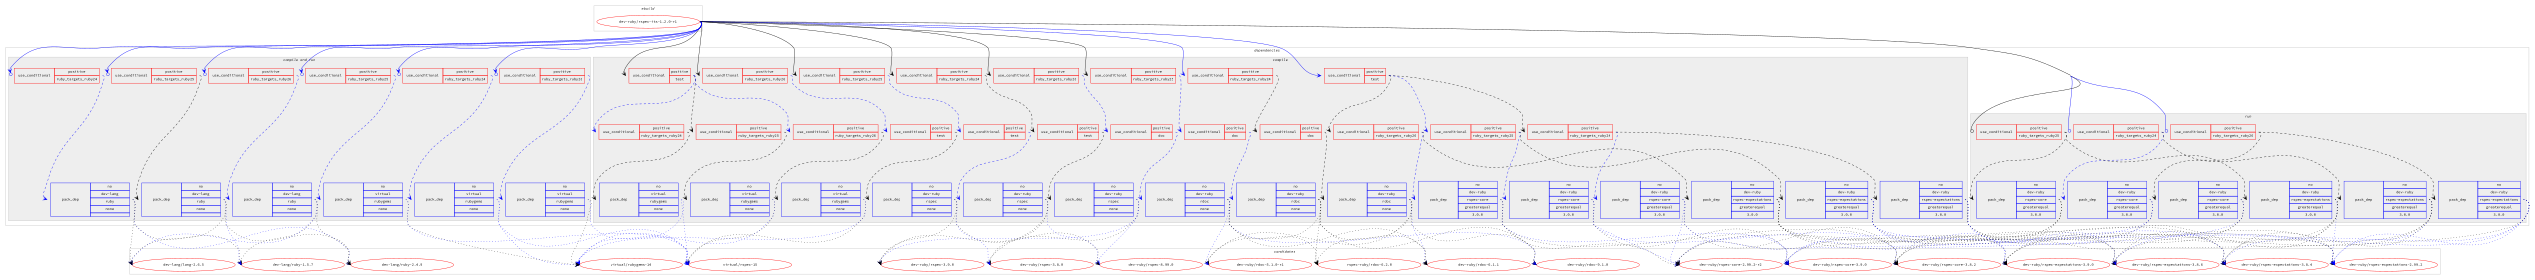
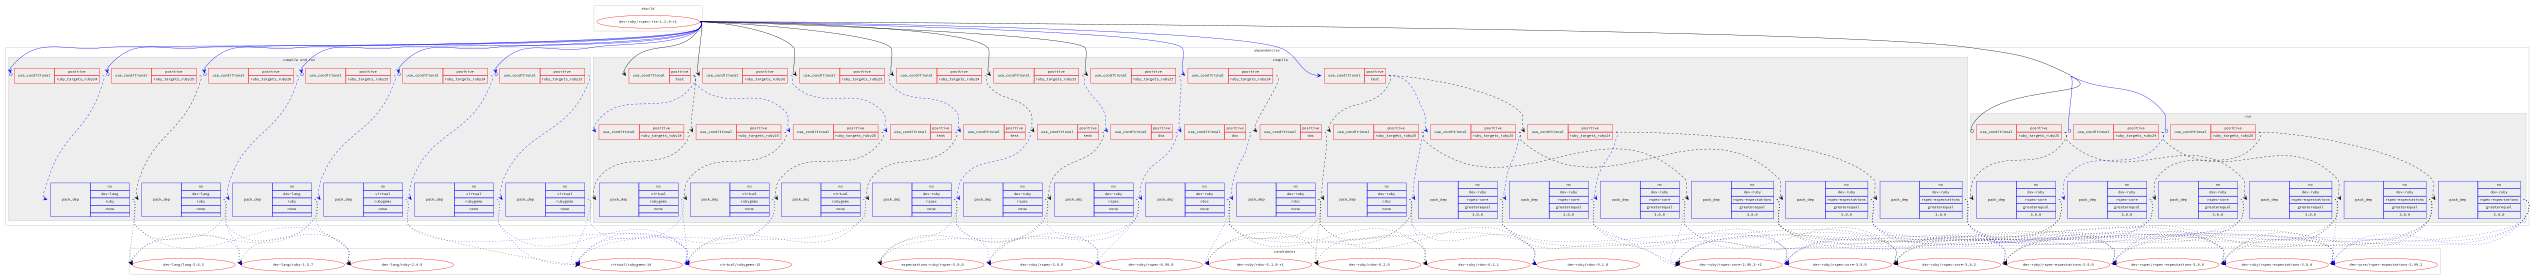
(740, 265) -> (740, 265)
(933, 265) -> (933, 265)
(1370, 265) -> (1370, 265)
(2168, 265) -> (2168, 265)
(2386, 265) -> (2386, 265)
